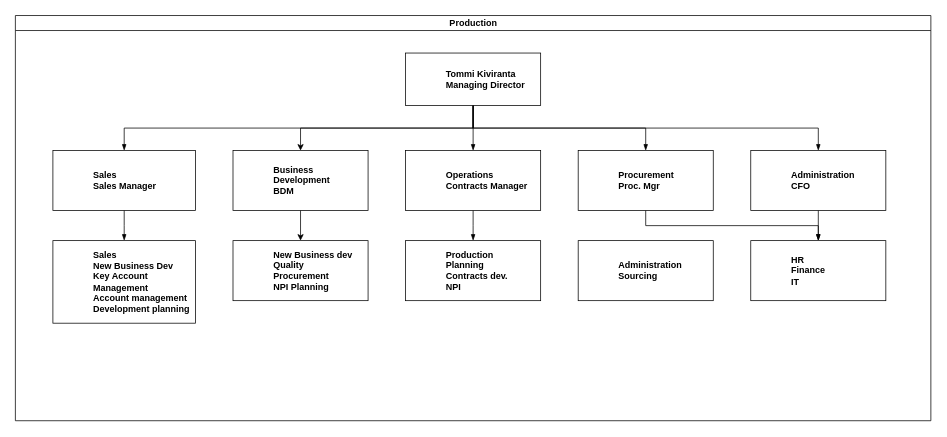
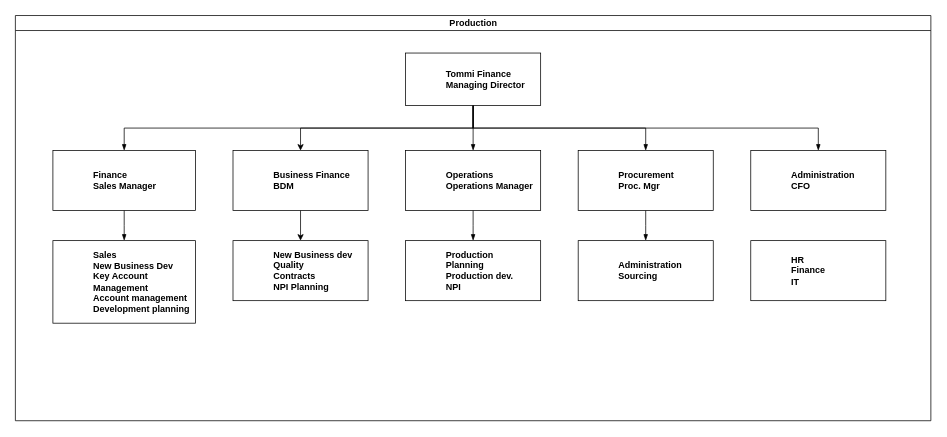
(485, 79) -> (485, 79)
(124, 180) -> (124, 180)
(320, 180) -> (310, 180)
(488, 180) -> (489, 180)
(818, 217) -> none
(729, 225) -> (645, 229)
(310, 270) -> (310, 270)
(479, 270) -> (480, 270)
